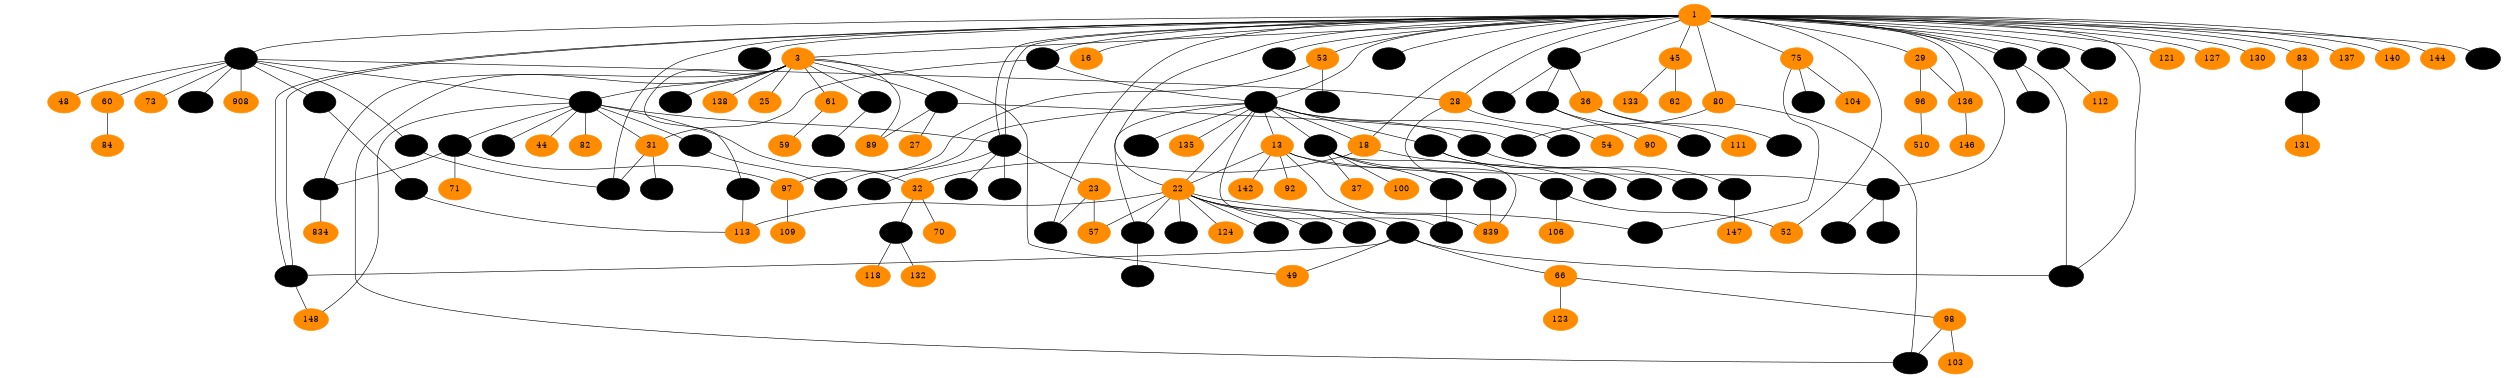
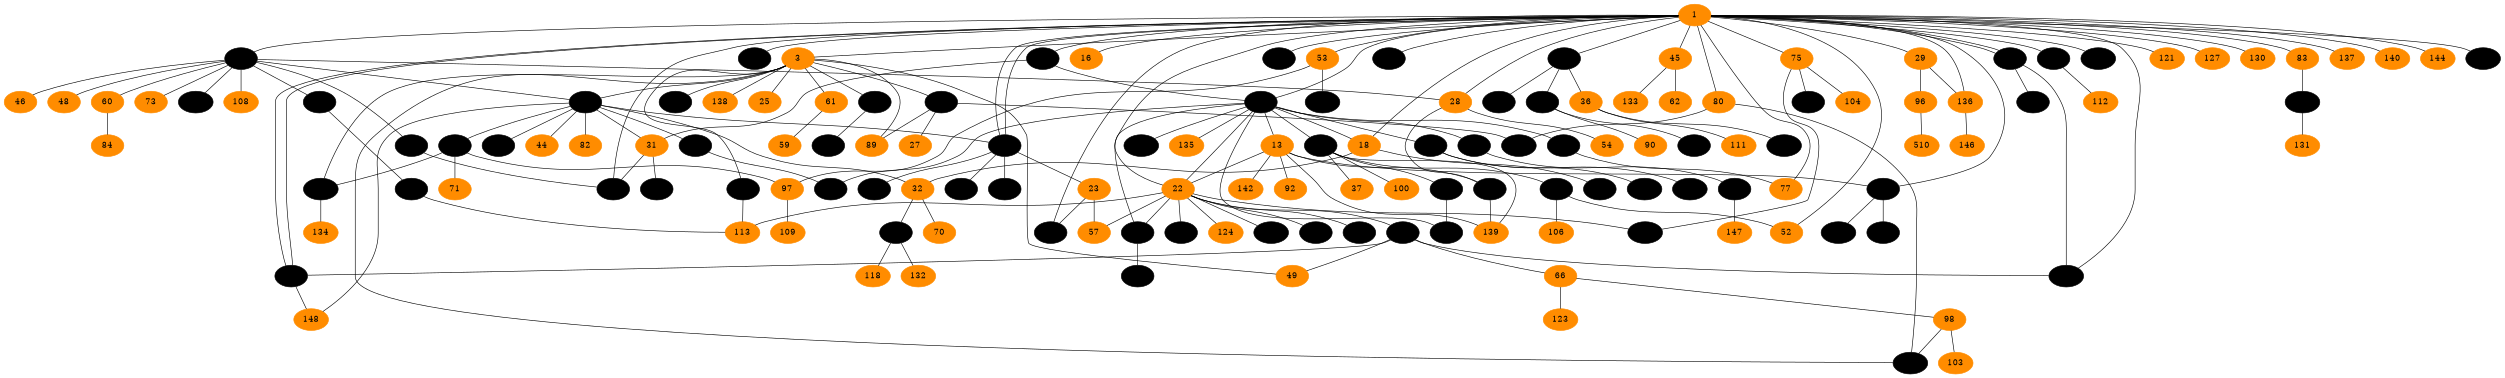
none -> (21, 102)
(241, 102) -> (241, 102)
none -> (1786, 189)
(321, 233) -> (321, 233)
(1491, 233) -> (1491, 233)
